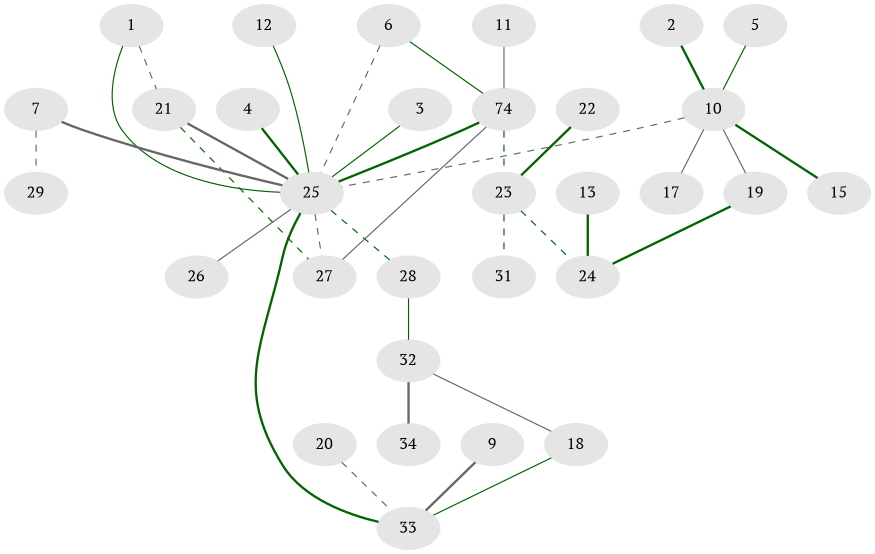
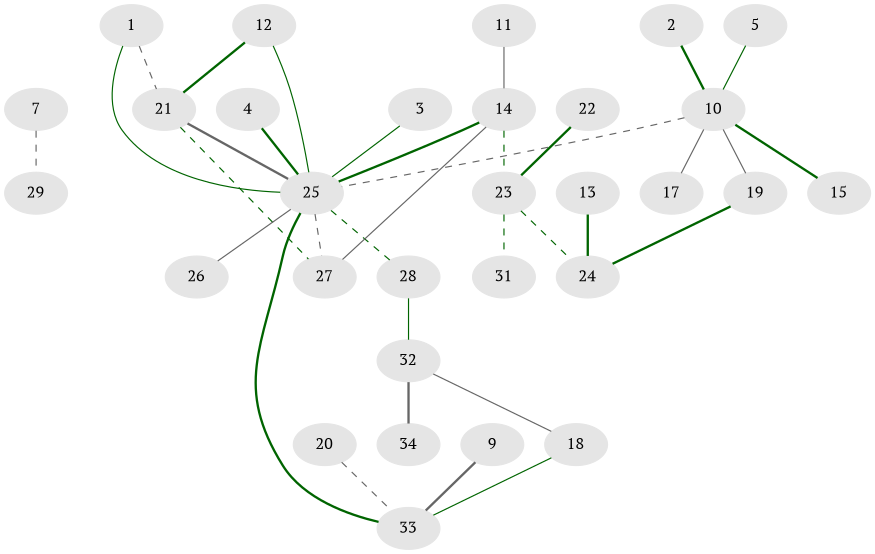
(389, 26) -> none
none -> (214, 68)
(504, 109) -> (504, 109)
(171, 157) -> none
